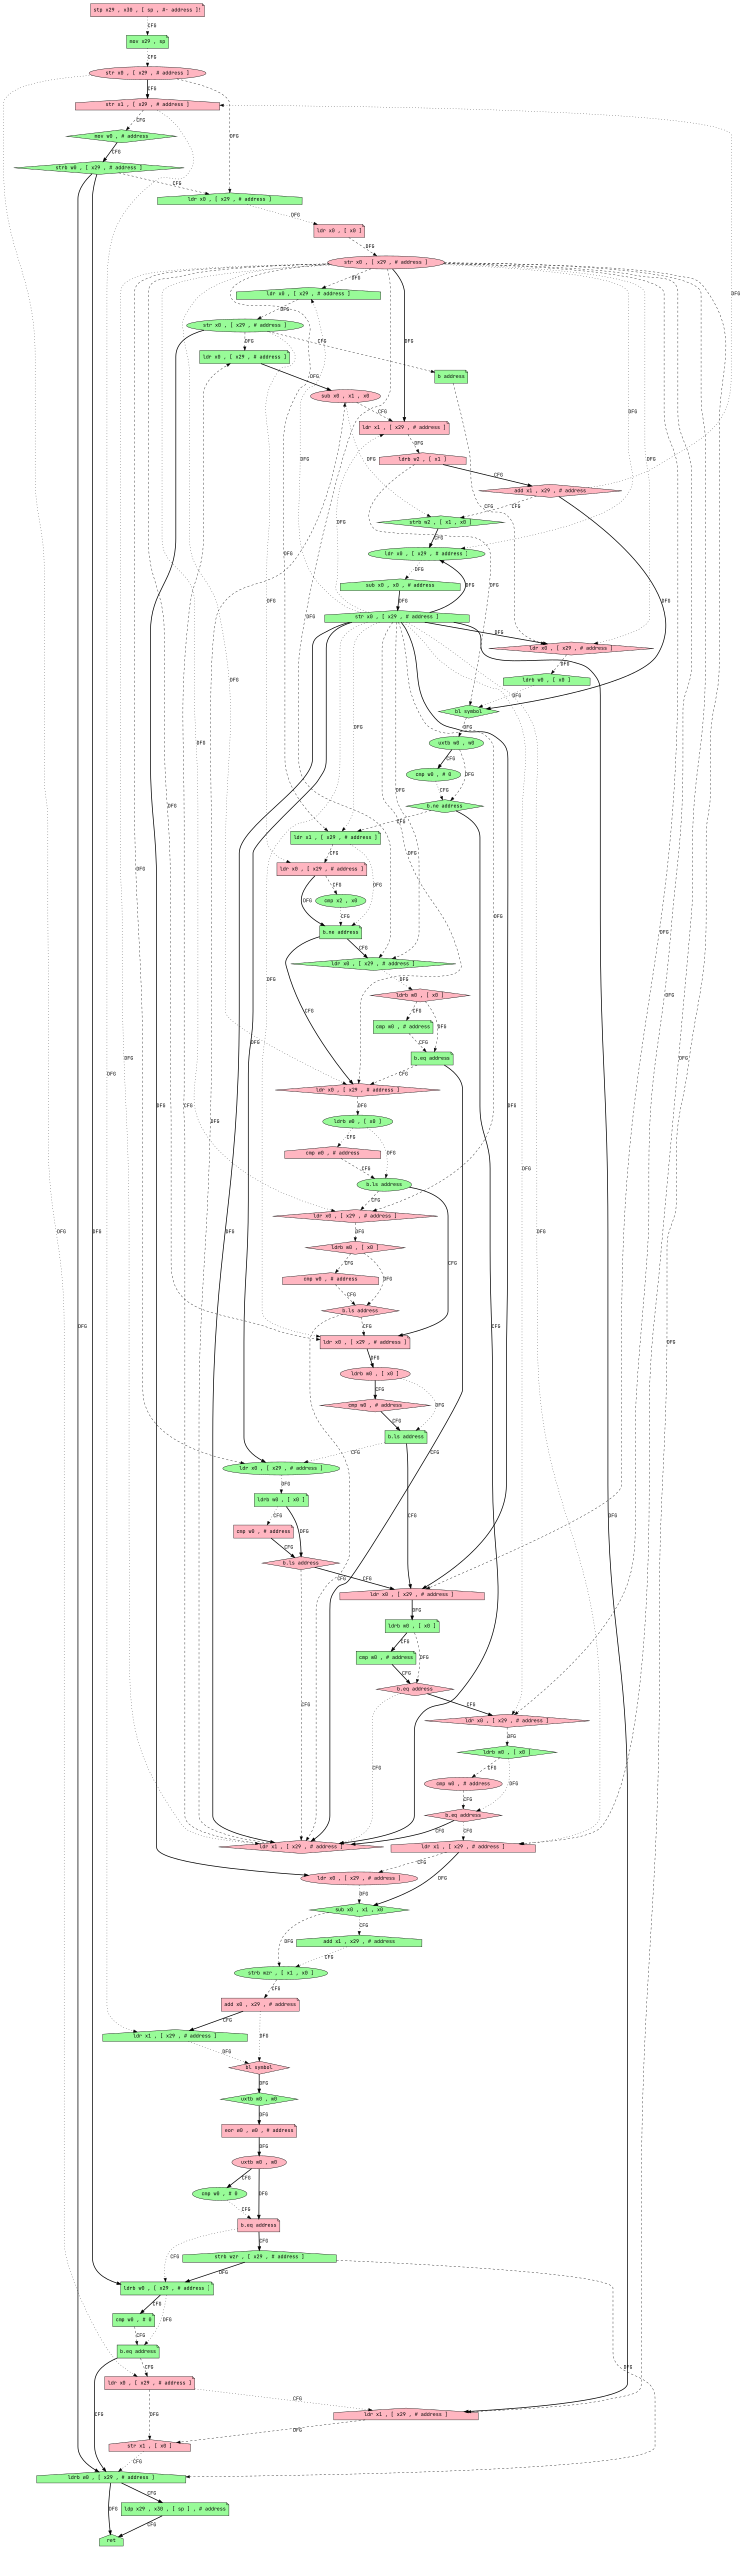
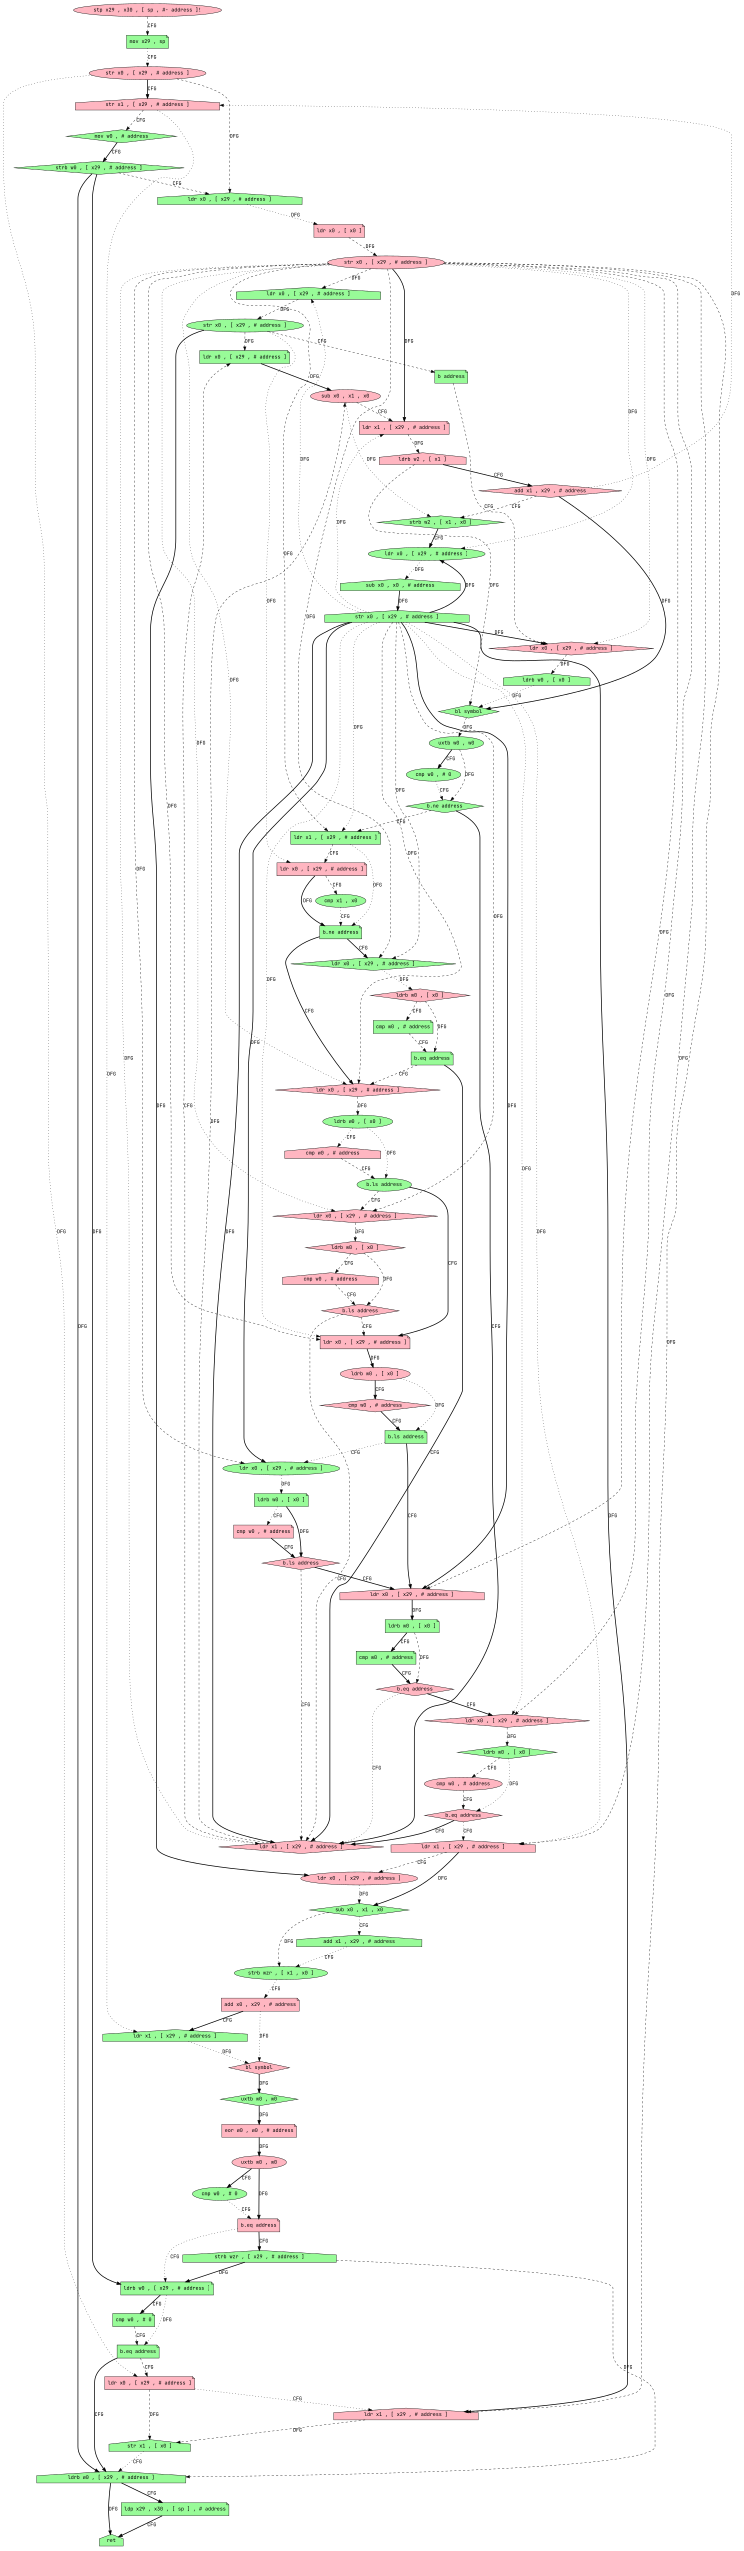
(148, 10) -> (148, 10)
(148, 24) -> (148, 24)
(341, 901) -> (341, 901)
(272, 1987) -> (272, 1987)
(150, 2446) -> (150, 2446)
